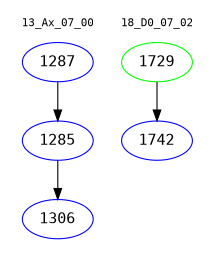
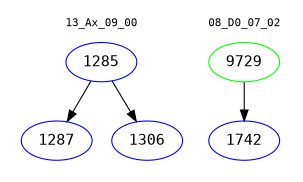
(58, 23) -> (102, 23)
(158, 23) -> (245, 23)
(157, 62) -> (244, 62)
(58, 96) -> (82, 96)
